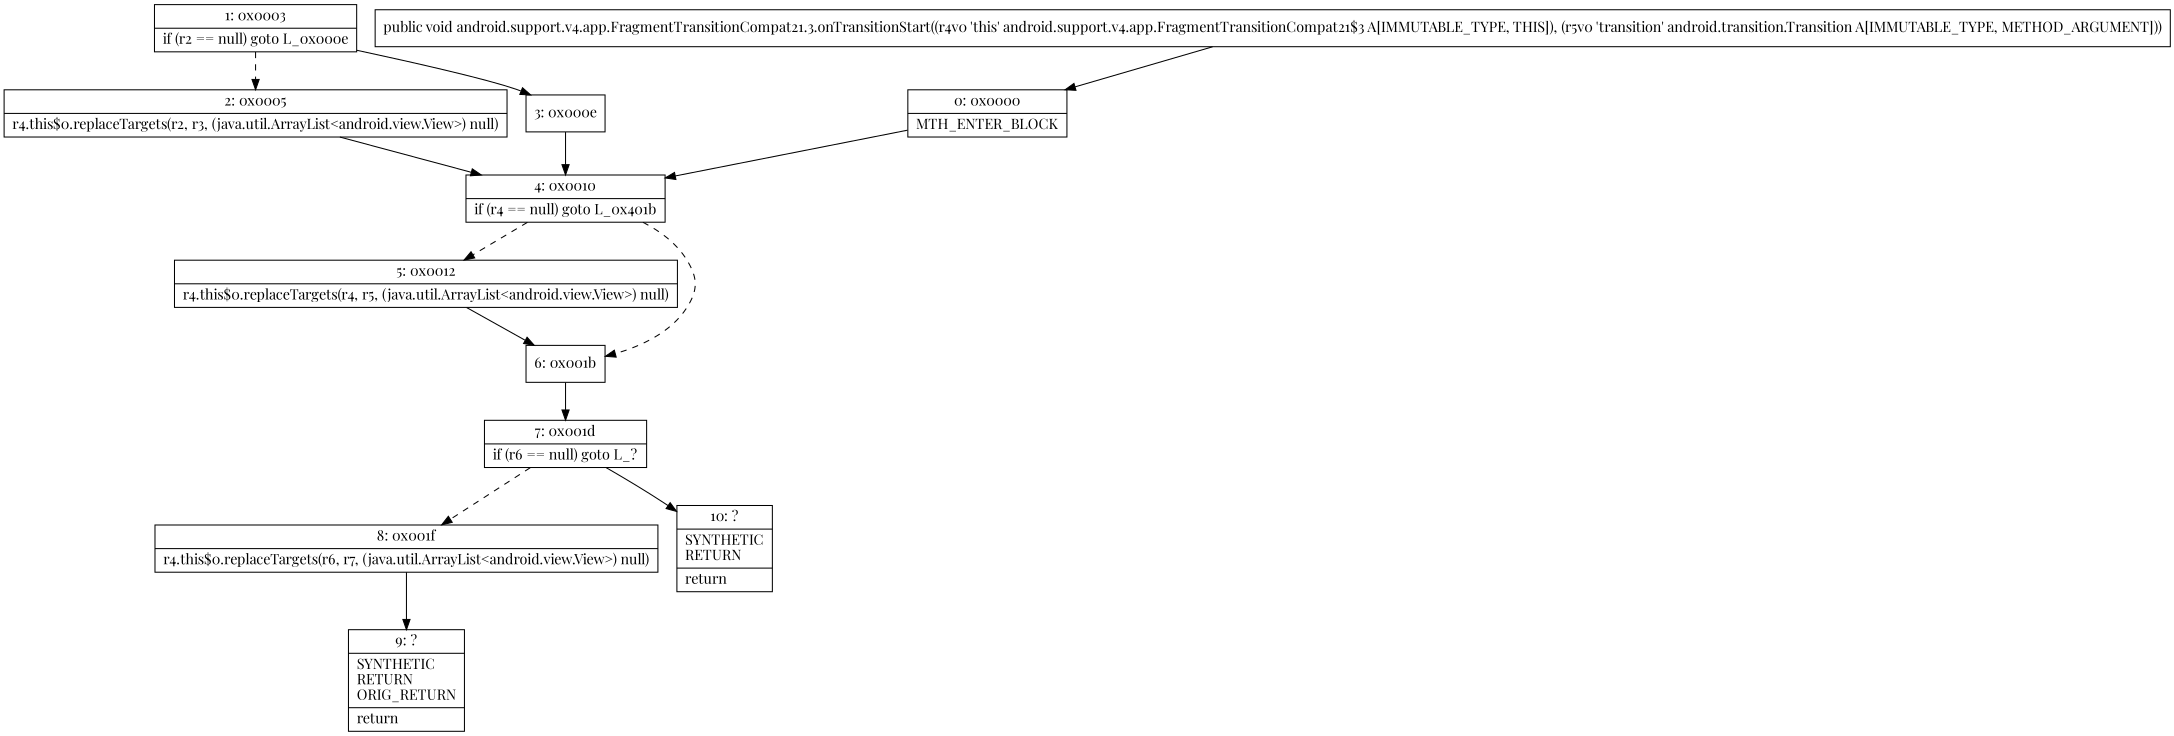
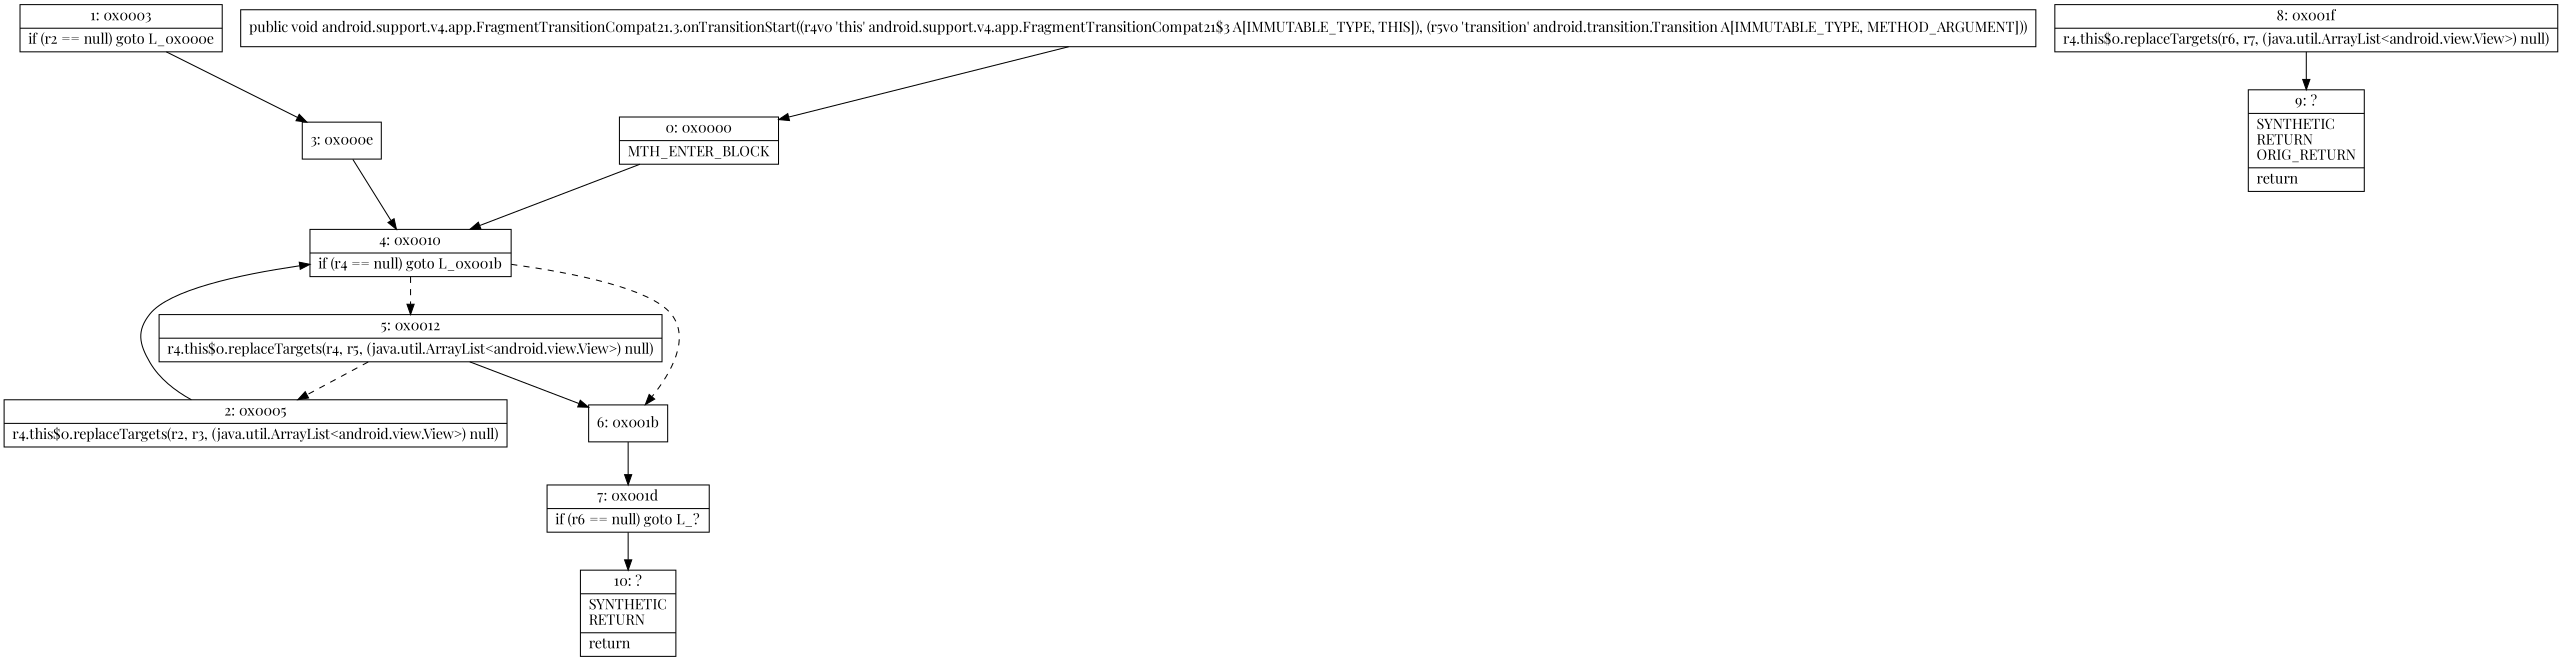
(256, 66) -> (338, 378)
(566, 210) -> (411, 264)
(490, 494) -> none
